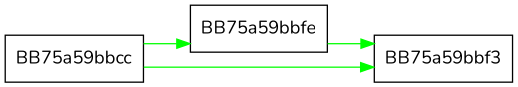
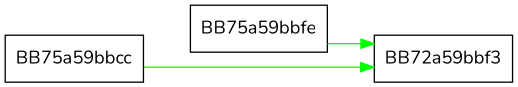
(160, 44) -> none
(443, 59) -> (443, 59)
